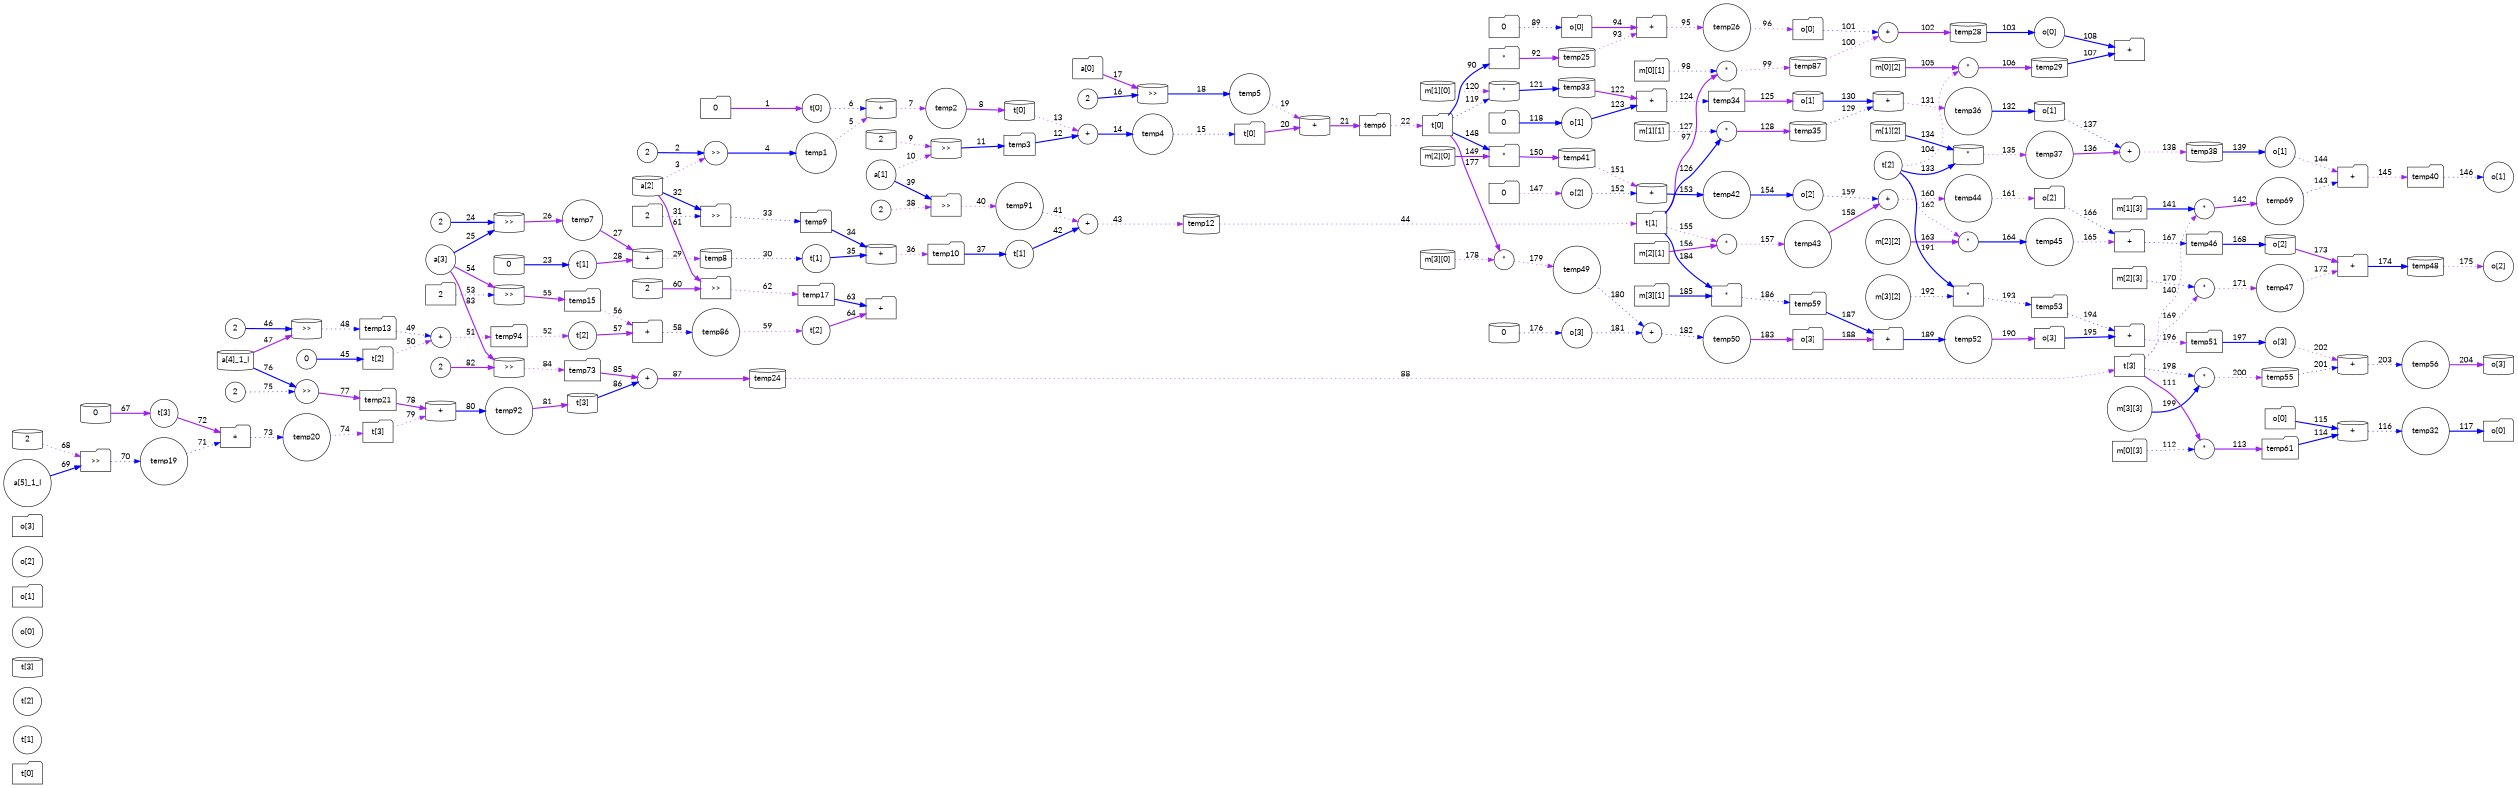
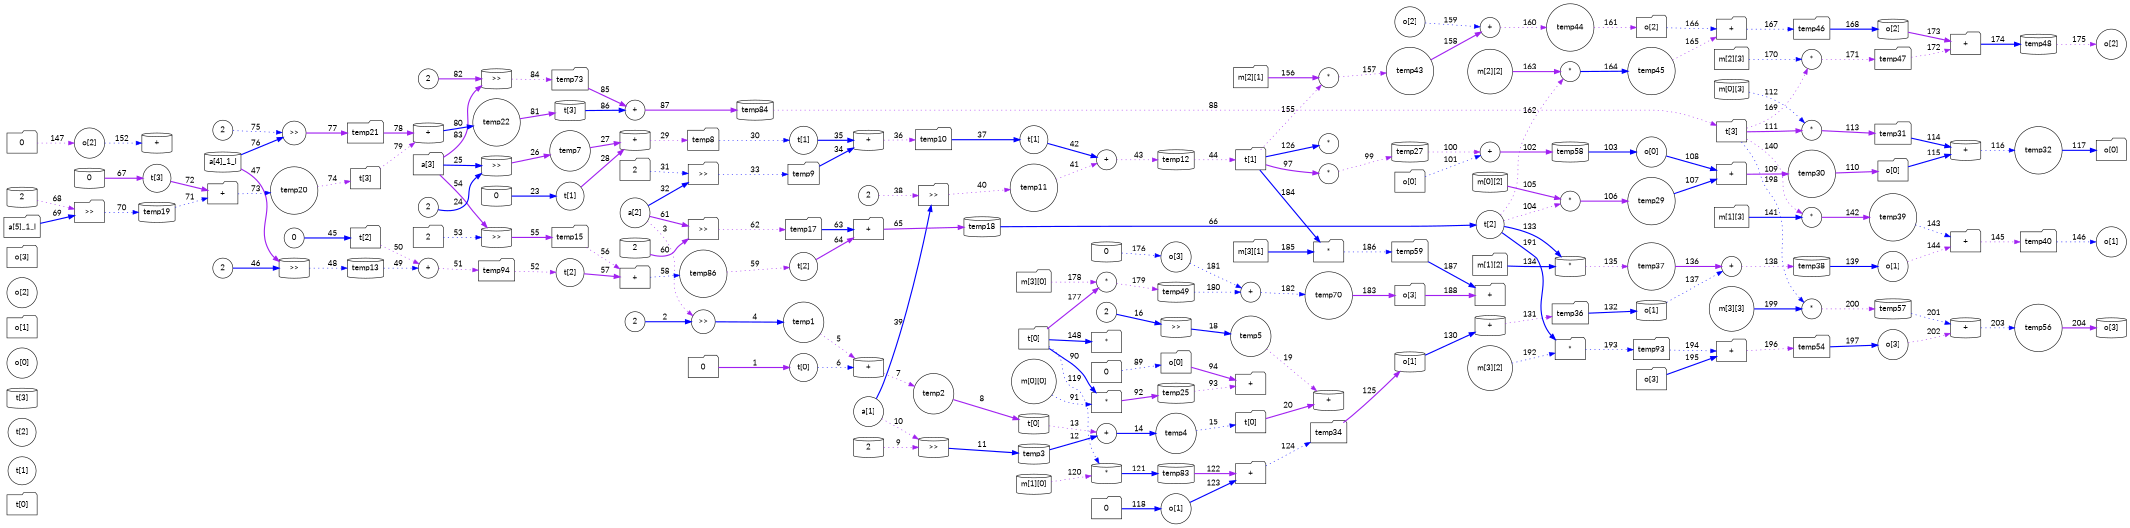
(1727, 27) -> none
(1968, 32) -> (1570, 152)
(1808, 67) -> (1410, 152)
(2049, 68) -> (1651, 201)
(1088, 69) -> none
(1652, 71) -> none
(1577, 88) -> (1176, 474)
(1968, 111) -> (1570, 314)
(1375, 126) -> none
(1652, 131) -> none
(1808, 131) -> none
(1888, 131) -> (1490, 265)
(1020, 145) -> (1034, 454)
(1438, 156) -> none
(1577, 158) -> none
none -> (1812, 174)
(648, 186) -> (635, 213)
(1727, 195) -> none
(2280, 201) -> (1893, 217)
(1020, 206) -> (1034, 188)
none -> (982, 227)
(716, 259) -> (703, 140)
(441, 260) -> (428, 165)
(1438, 260) -> (1034, 282)
(1577, 270) -> (1176, 292)
(2280, 288) -> (1893, 59)
(2049, 307) -> (1651, 350)
(378, 329) -> (365, 268)
(1727, 340) -> (1329, 295)
(1968, 340) -> none
(2204, 342) -> (1812, 347)
(2280, 378) -> (1893, 309)
(768, 379) -> (755, 110)
none -> (1034, 381)
(509, 411) -> (497, 122)
(2280, 449) -> (1893, 134)
(2130, 451) -> (1732, 89)
(164, 461) -> (157, 212)
(27, 483) -> (22, 227)
